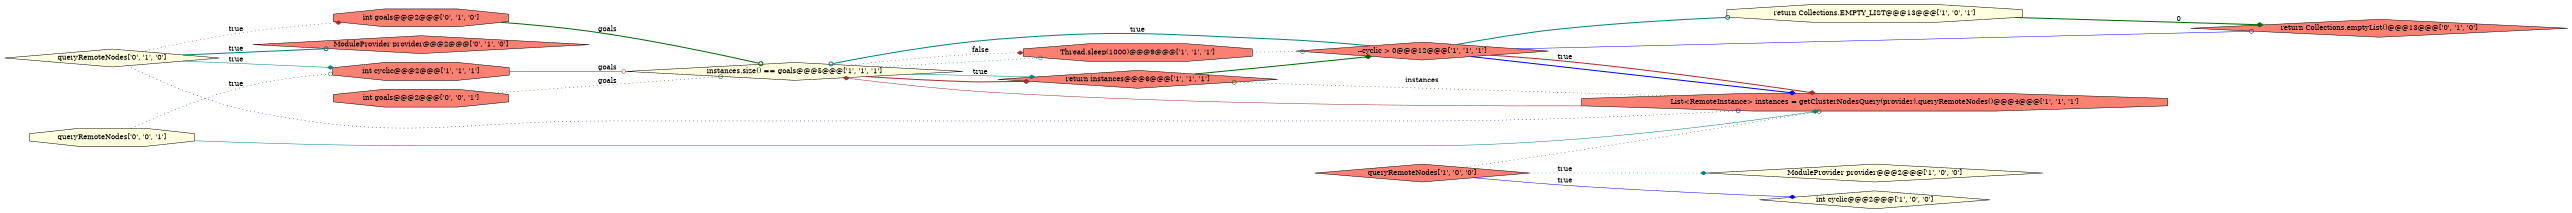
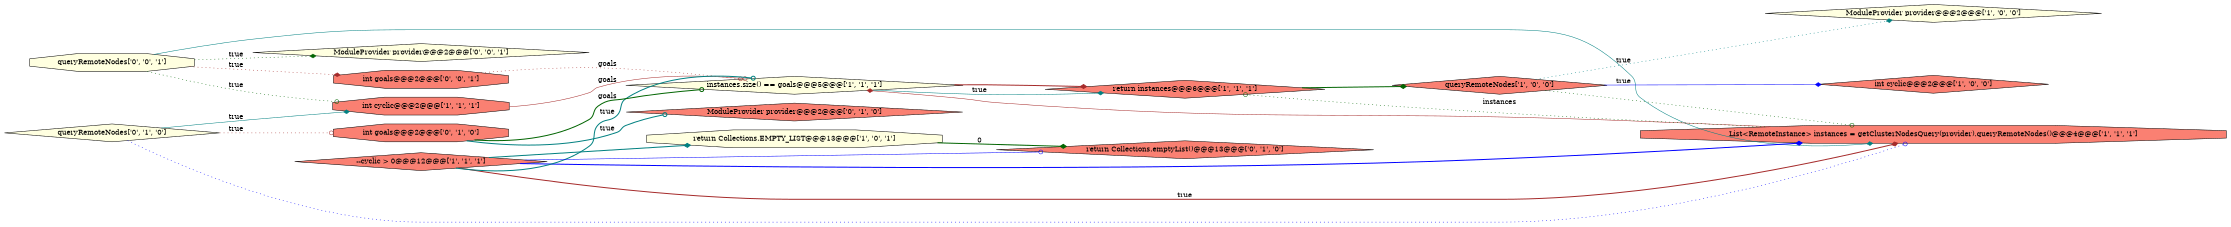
(1591, 26) -> (587, 152)
(238, 33) -> (274, 133)
(253, 52) -> (567, 143)
none -> (421, 53)
(1138, 53) -> none
(1280, 66) -> (1351, 87)
none -> (262, 71)
(606, 85) -> (610, 68)
(1875, 200) -> (1933, 84)
